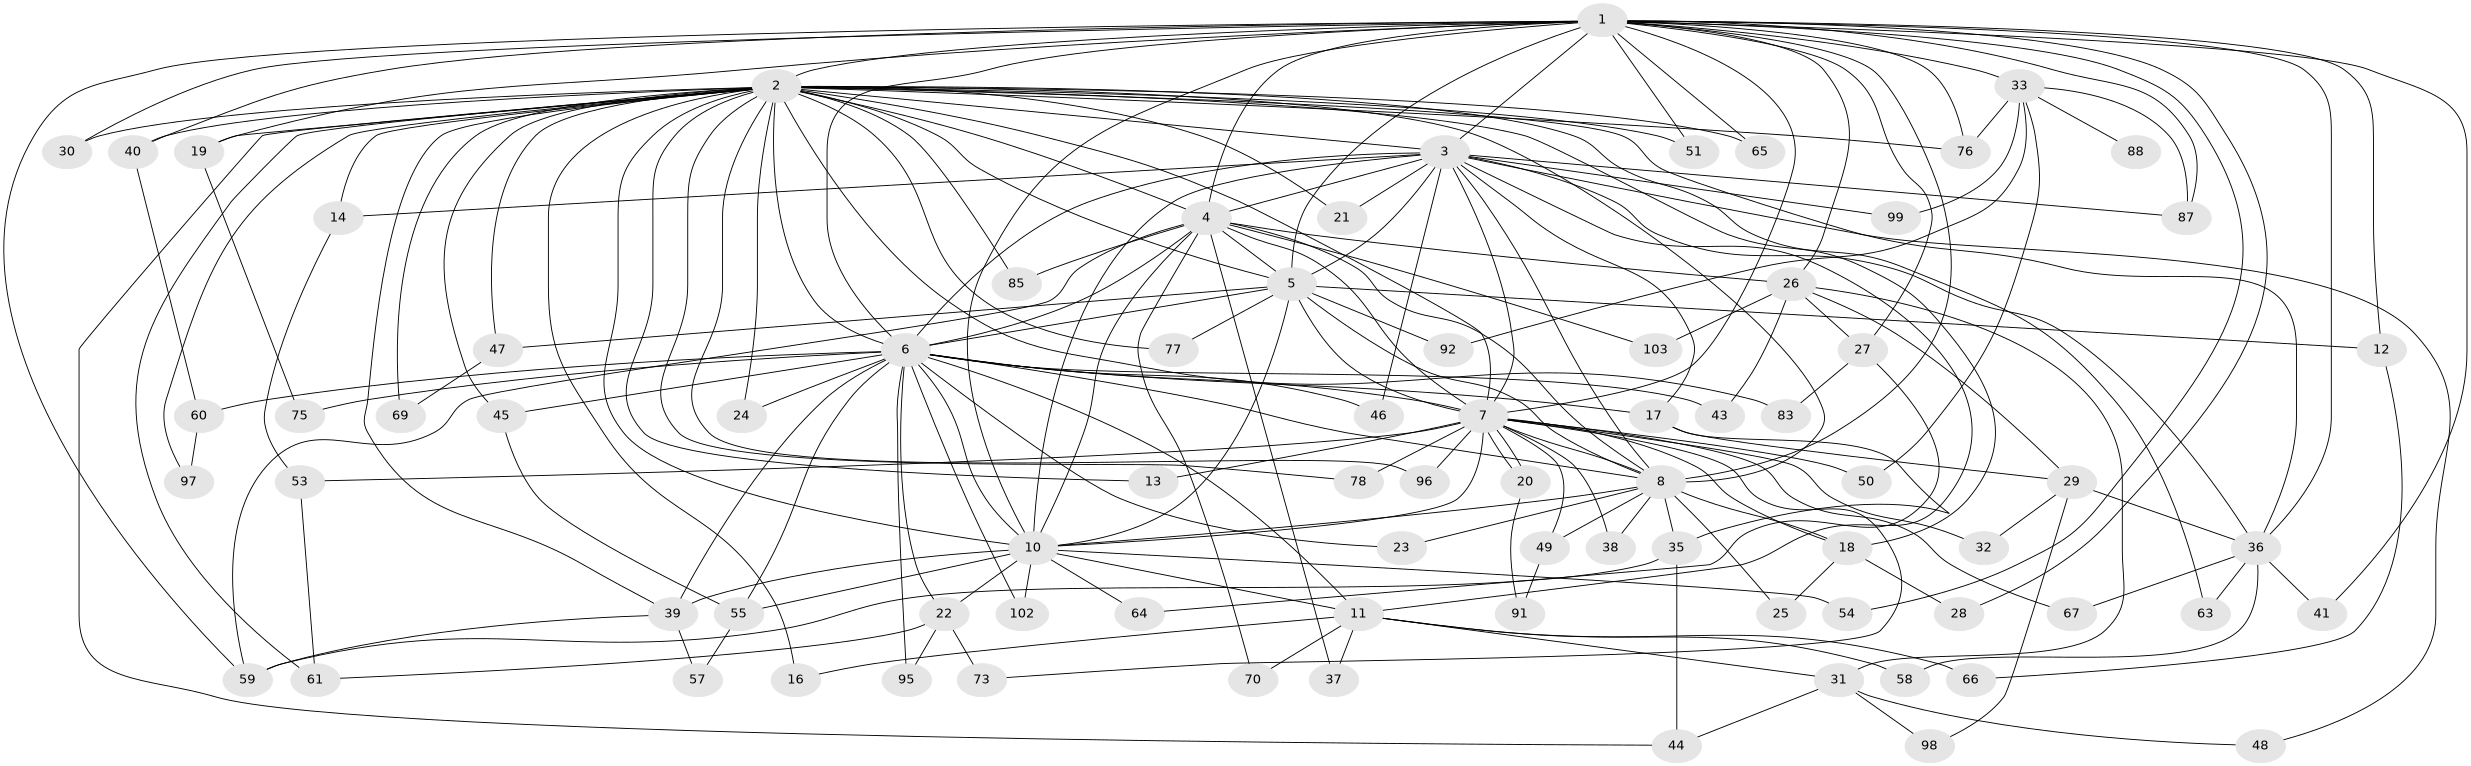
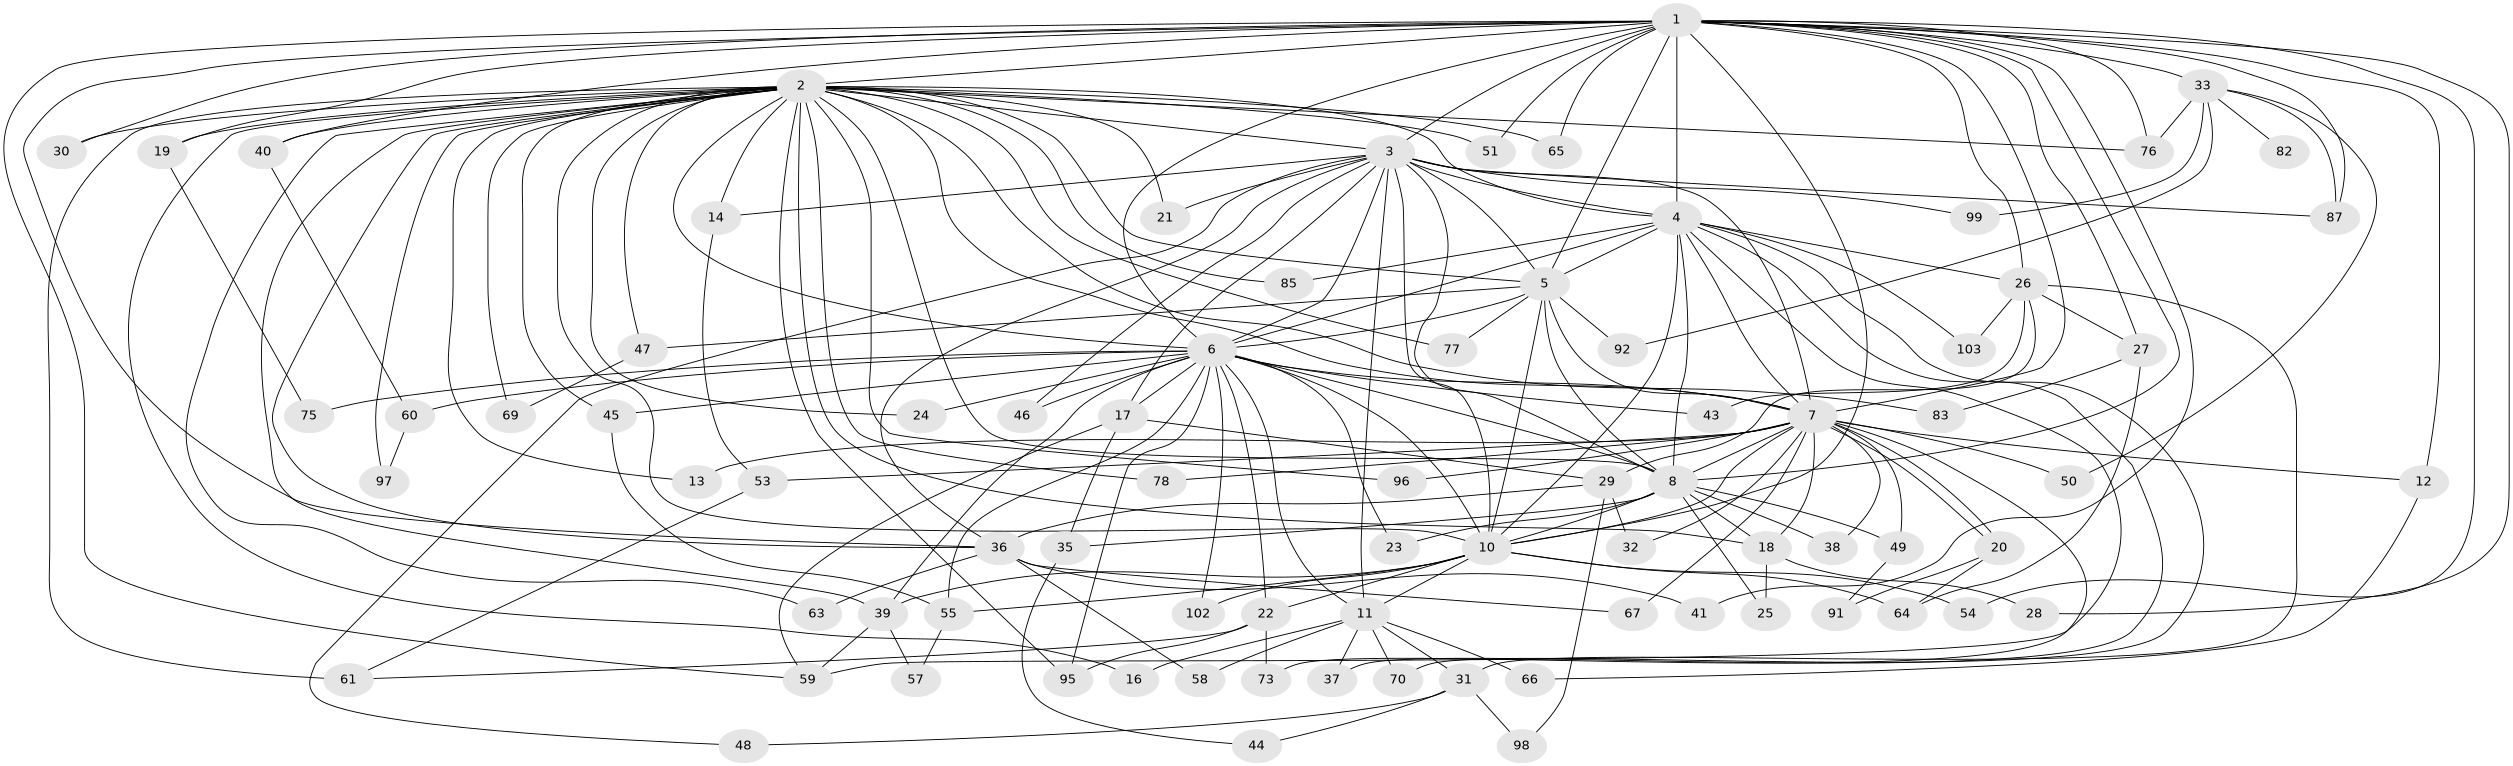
(2136, 152) -> (2285, 152)
(1837, 317) -> (2103, 454)
none -> (1953, 580)
(960, 593) -> (912, 508)
(326, 712) -> (816, 431)
